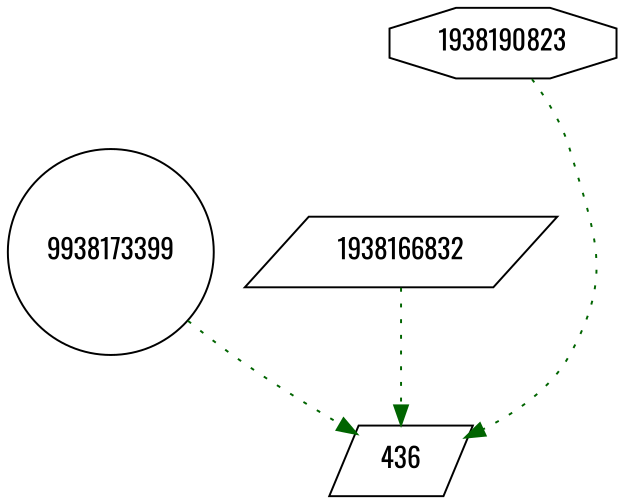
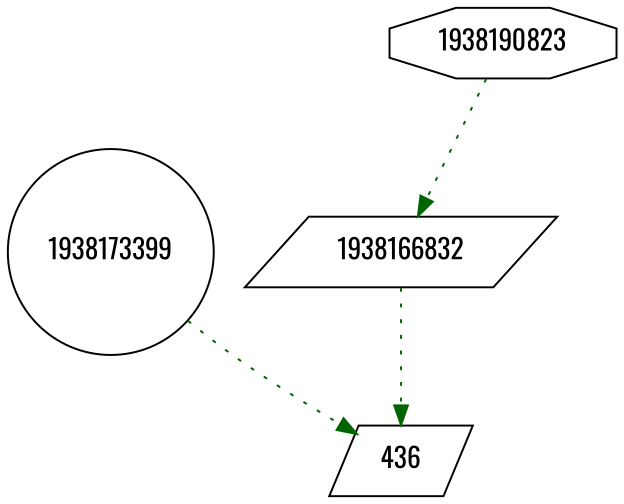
(111, 252) -> (111, 252)
(596, 271) -> (456, 139)
